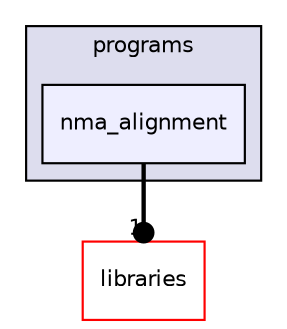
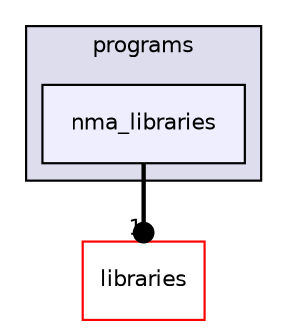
(144, 124) -> (144, 124)
